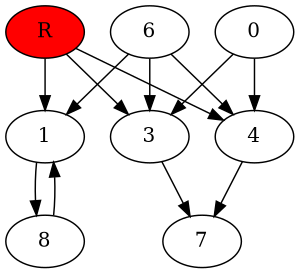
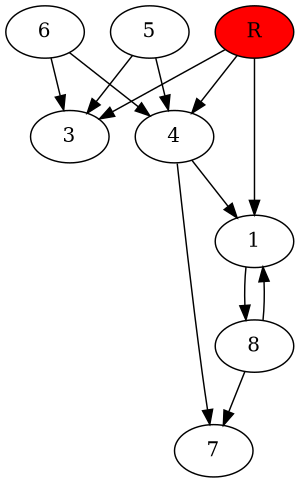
(254, 32) -> (150, 32)
(104, 78) -> (210, 183)
(173, 183) -> (237, 392)
